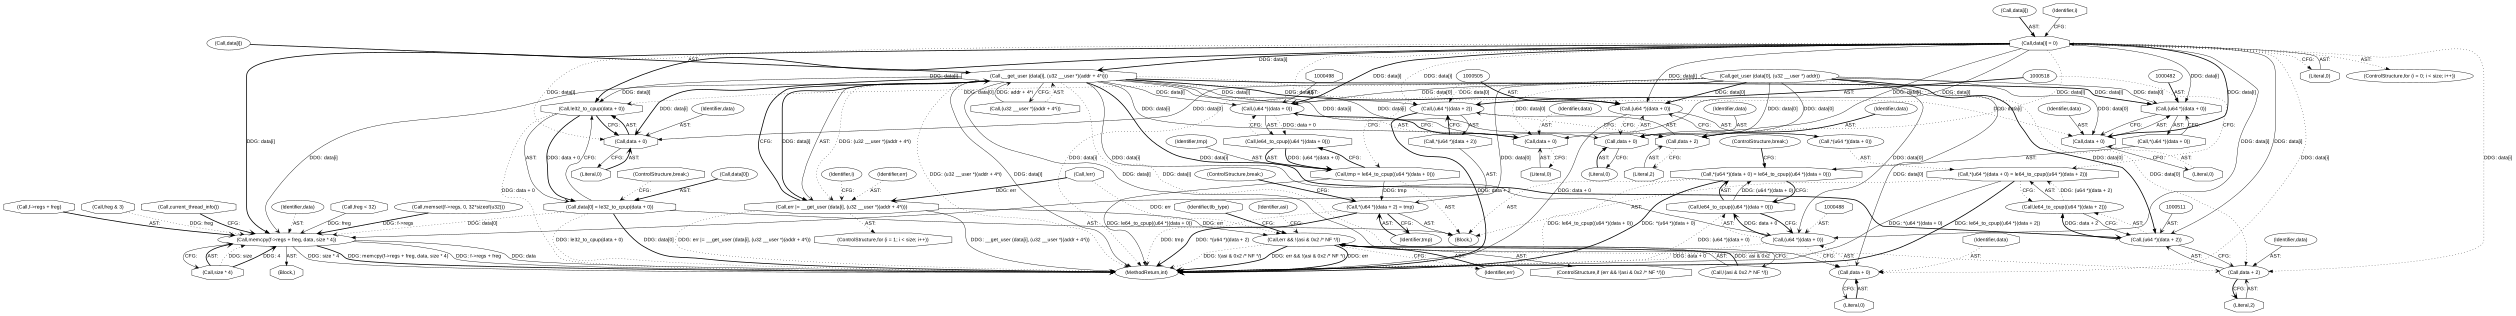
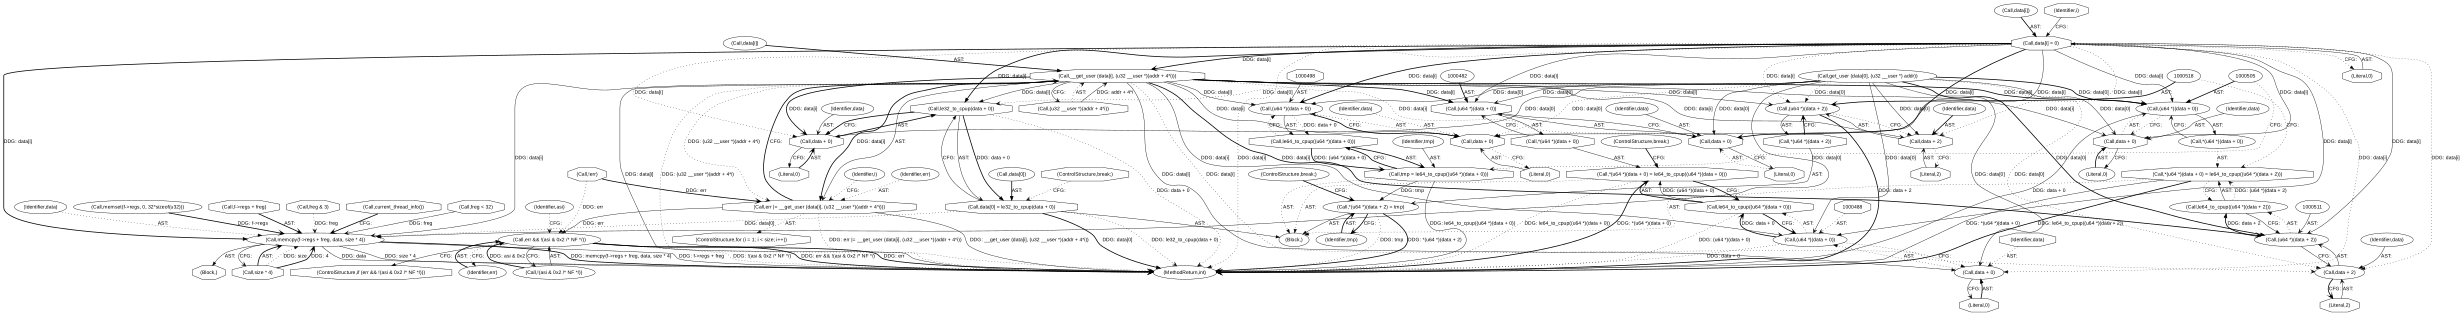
(2410, 76) -> none
(1208, 207) -> none
(1522, 256) -> (447, 256)
